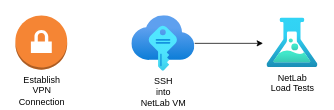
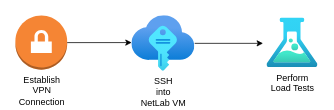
none -> (96, 42)
(293, 83) -> (293, 83)
